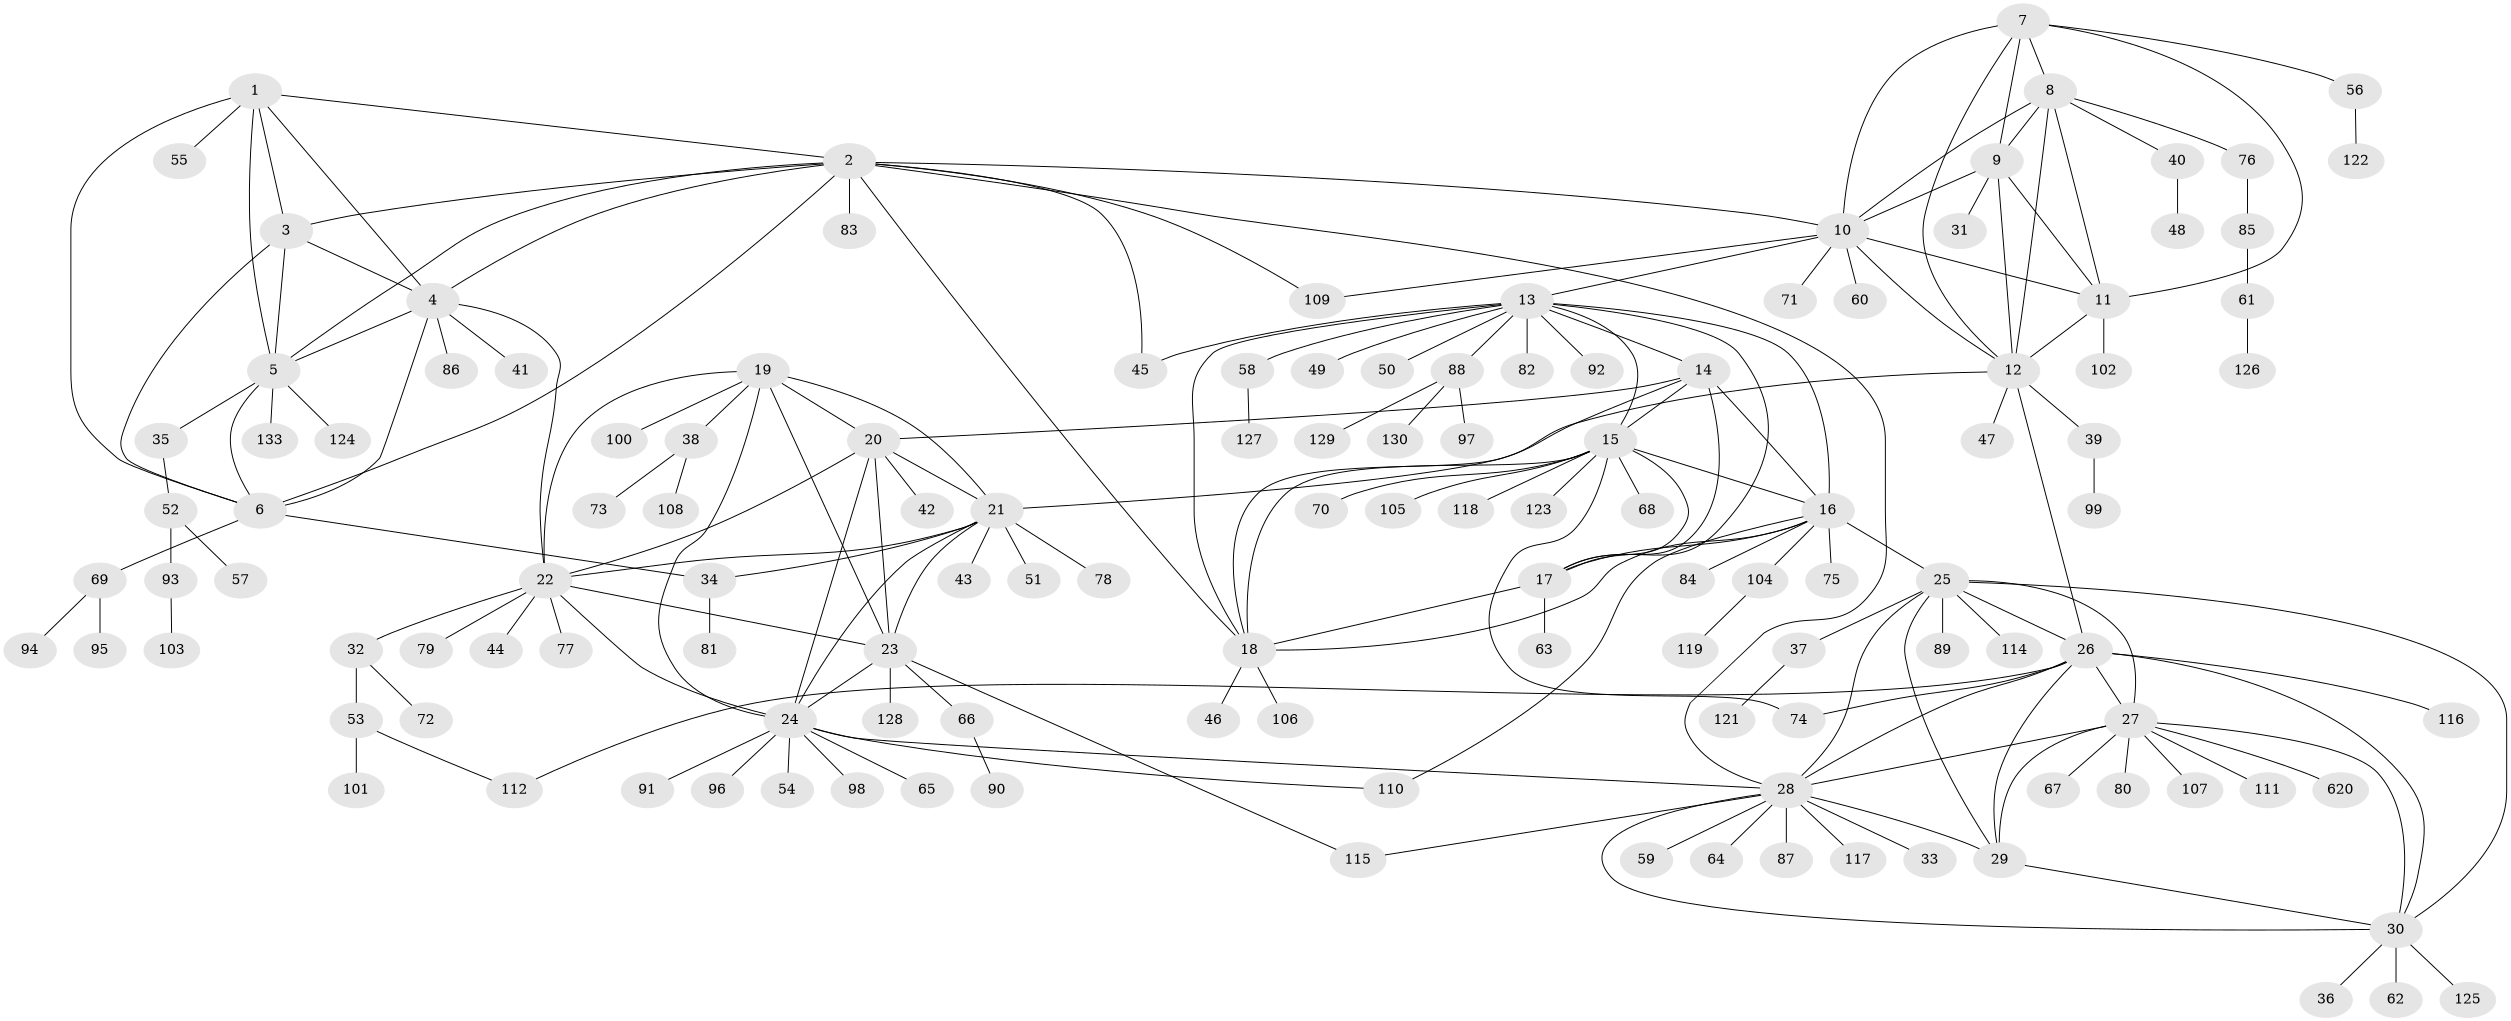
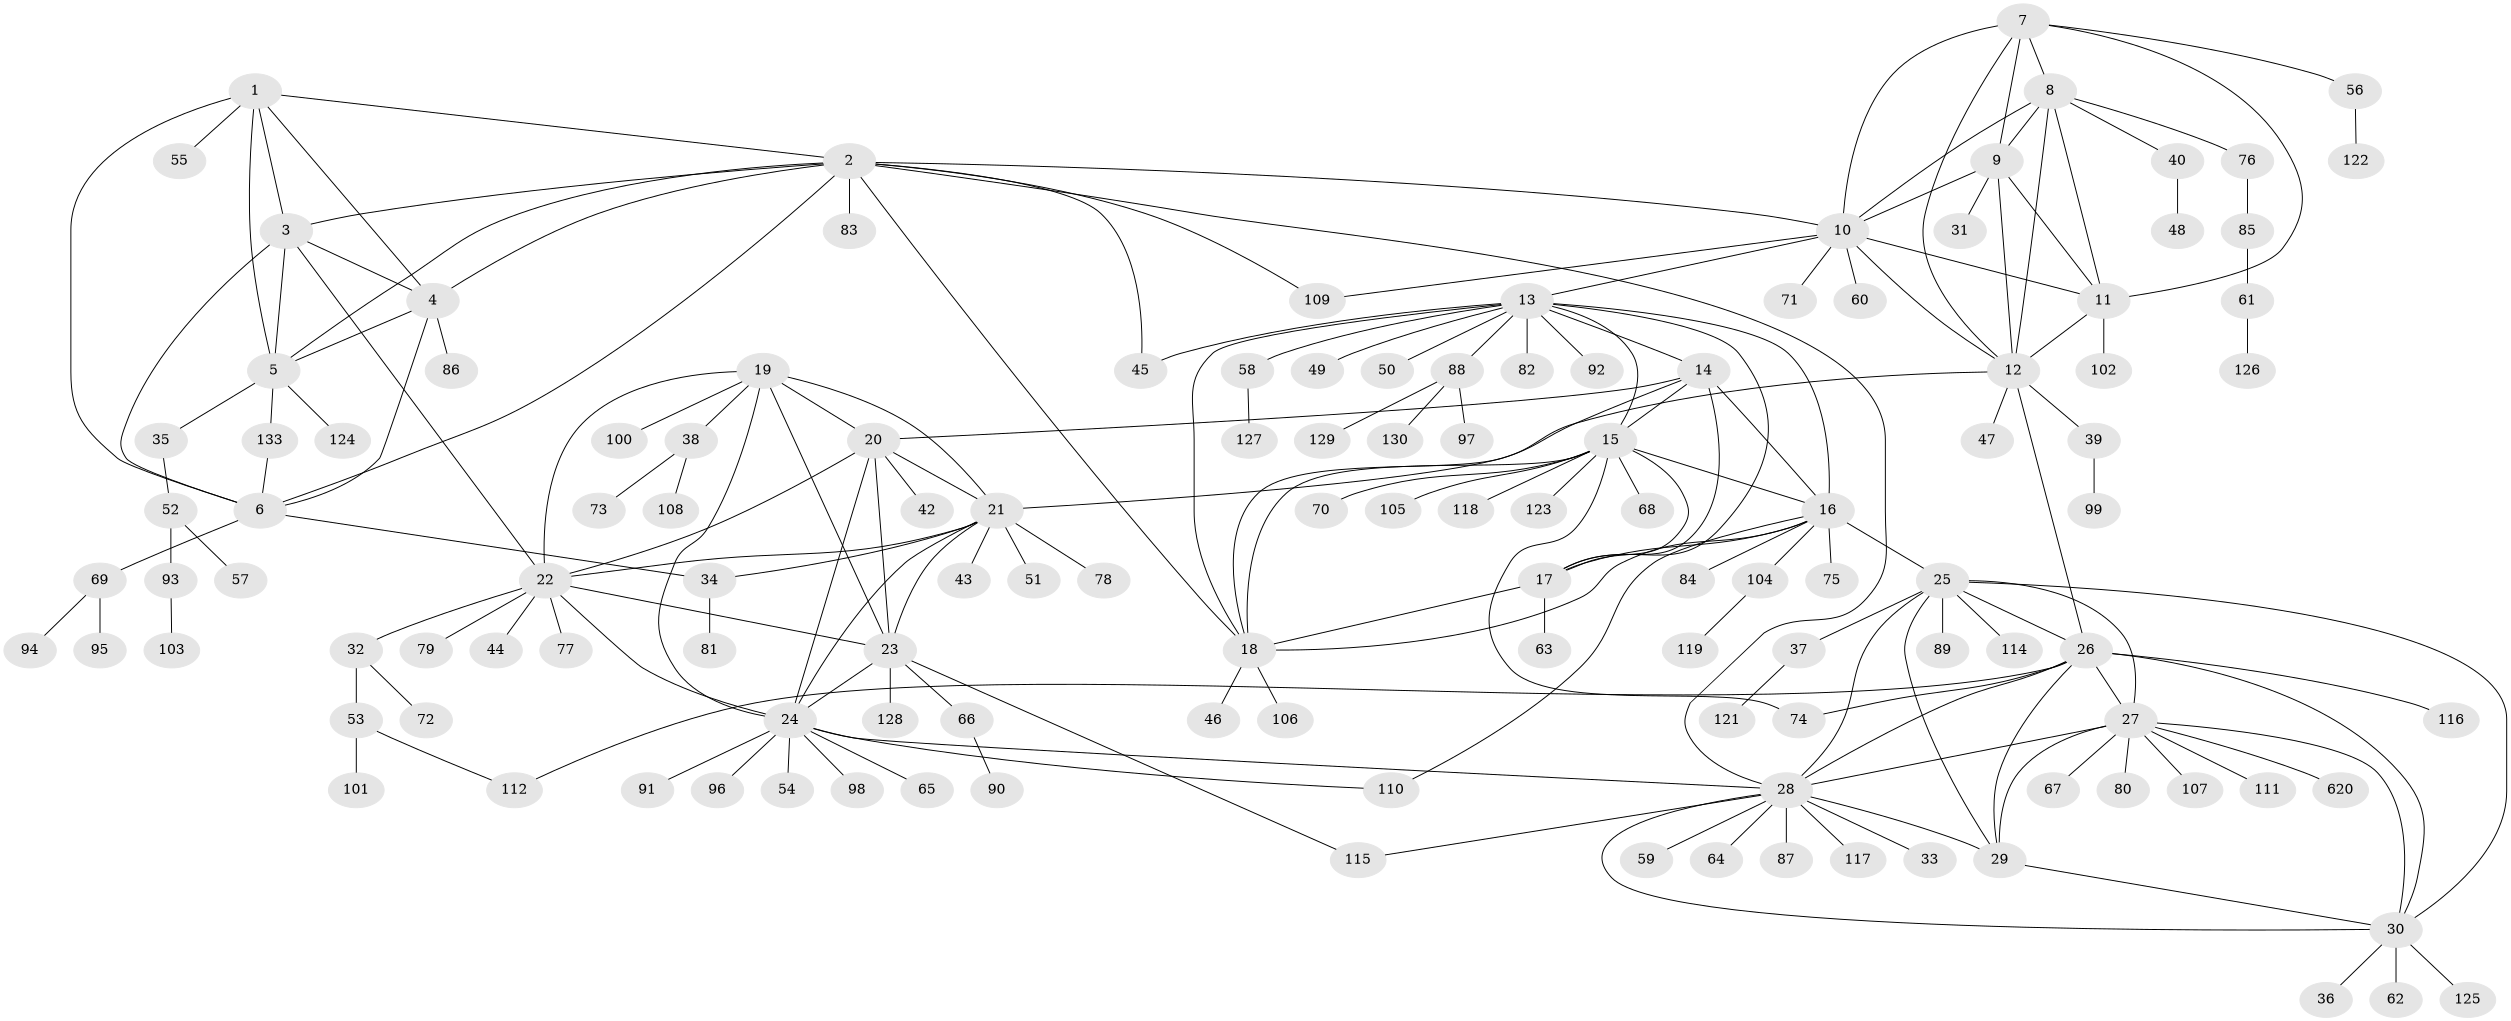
(521, 371) -> none
(555, 402) -> (416, 406)
(231, 438) -> (265, 476)
